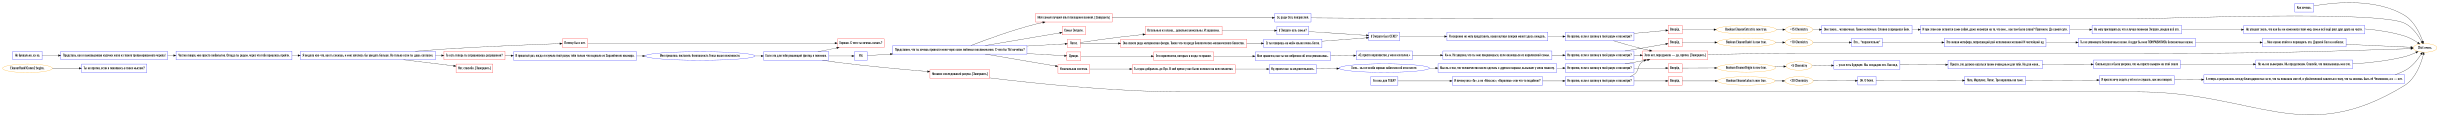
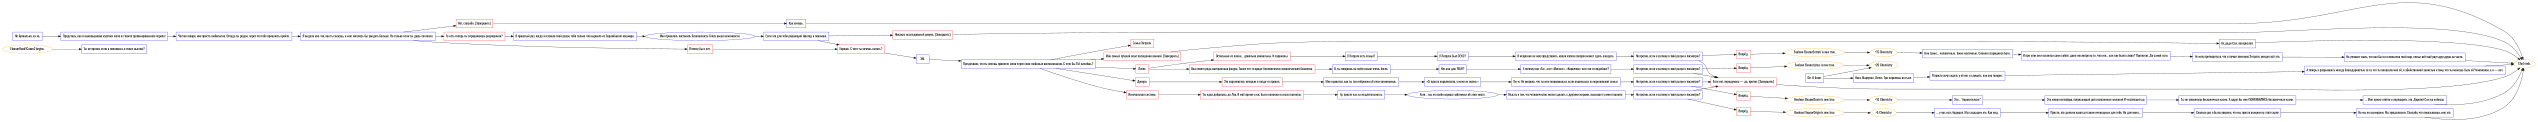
none -> (639, 24)
(1344, 40) -> (1413, 69)
(2425, 48) -> (2525, 64)
(840, 56) -> (899, 55)
(1834, 81) -> (1846, 72)
